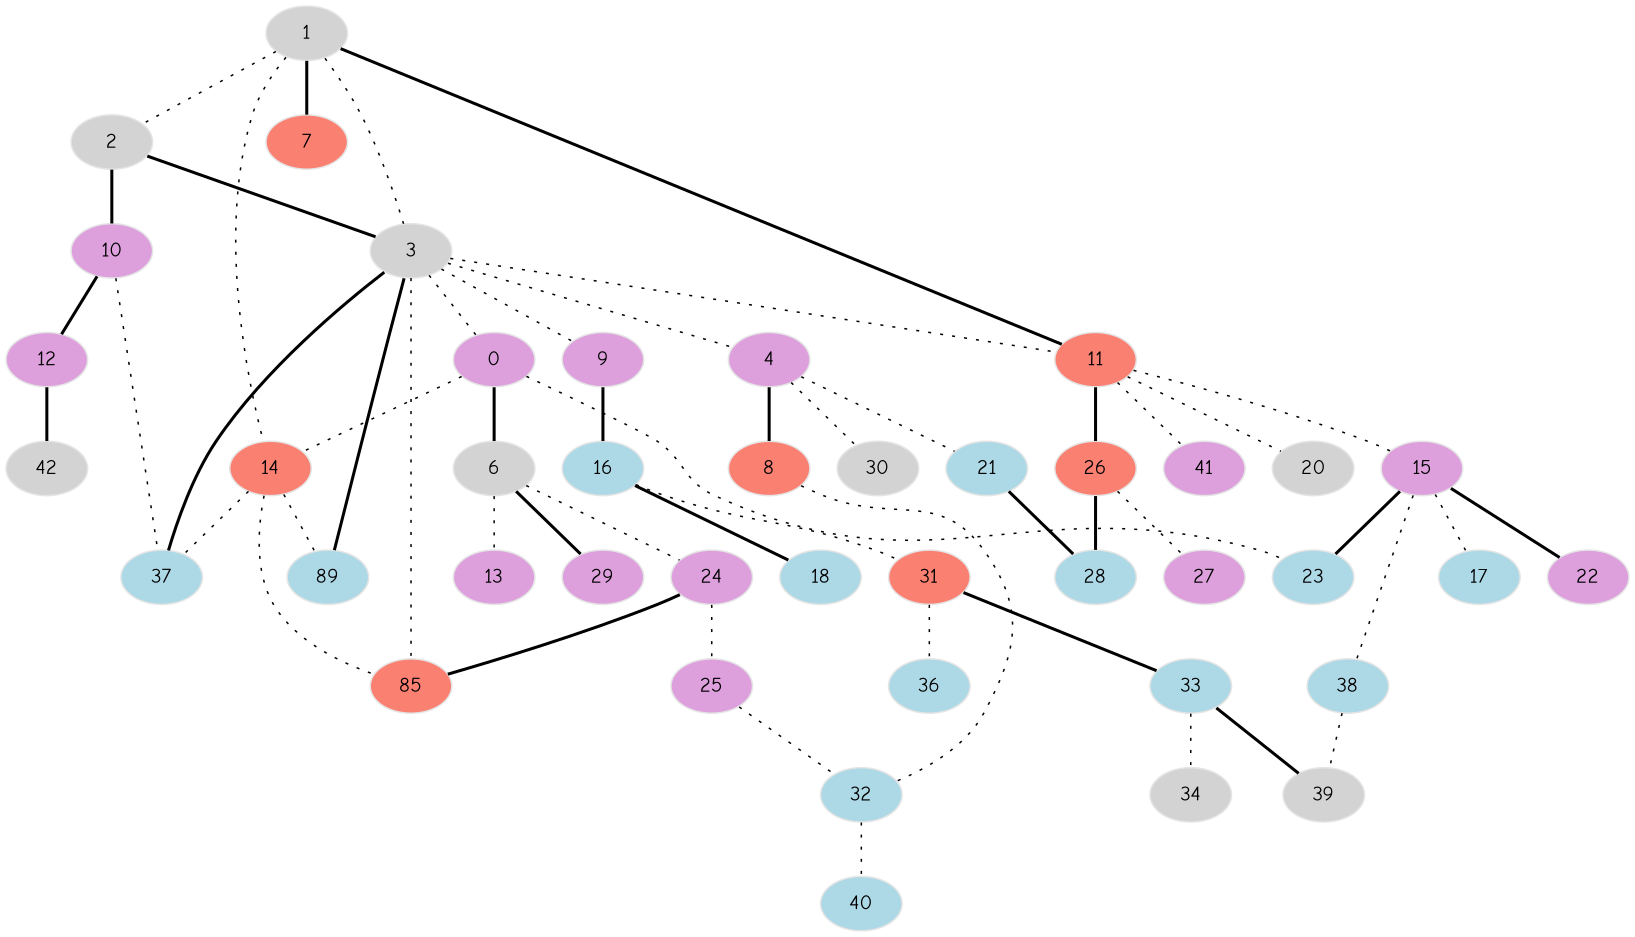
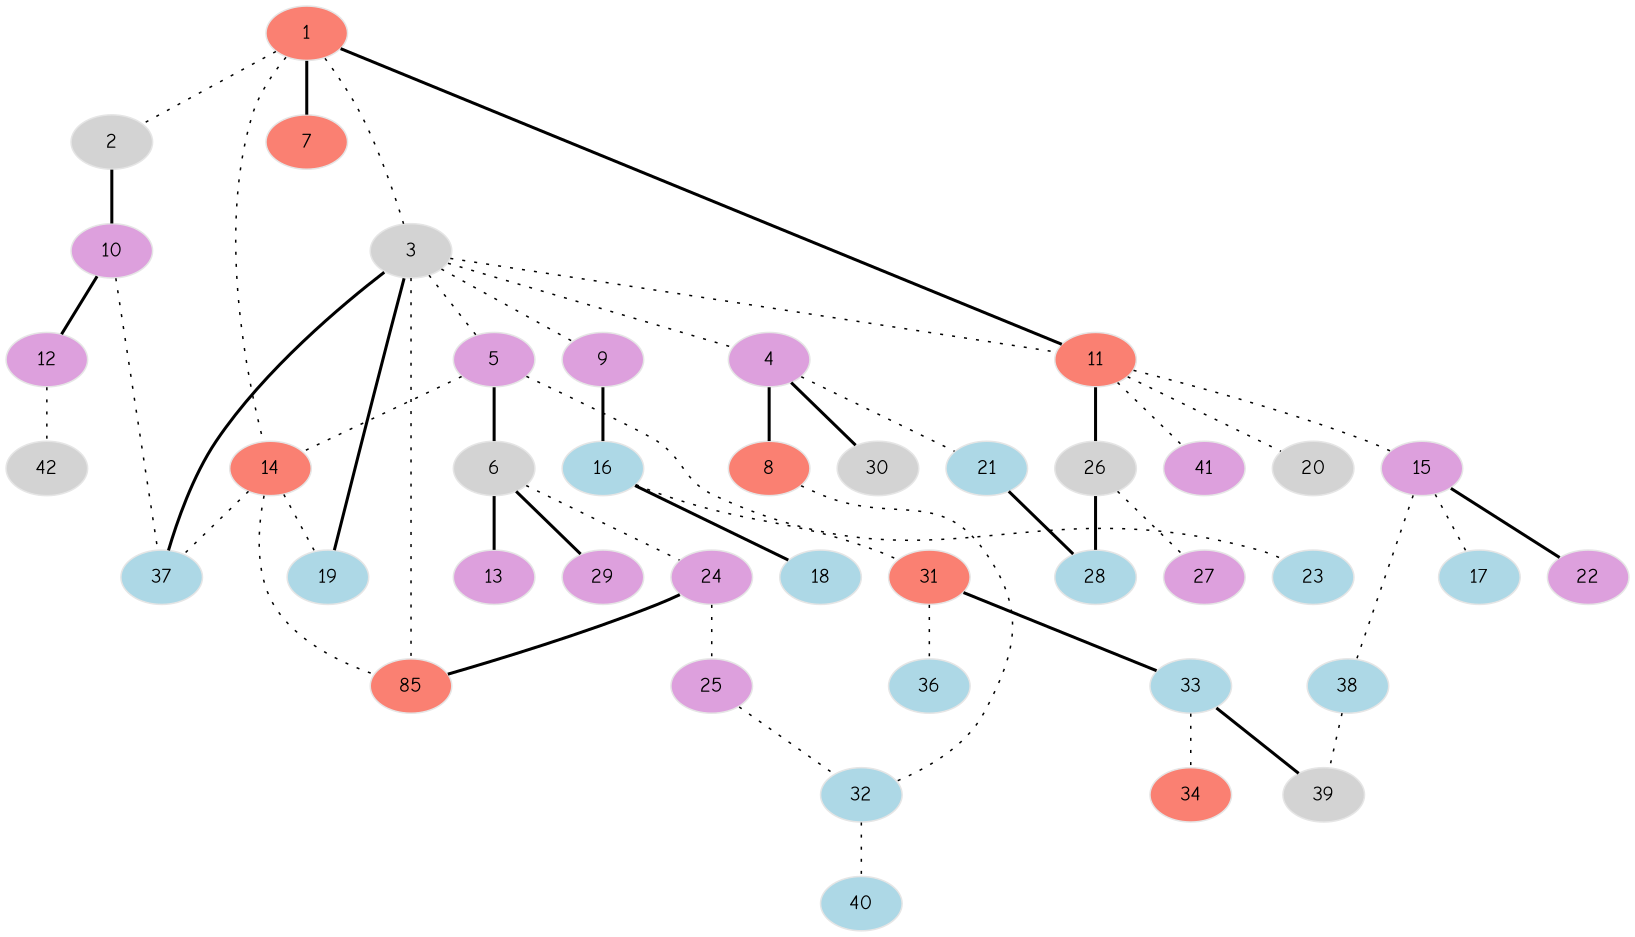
(307, 33) -> (307, 33)
(261, 196) -> none
(494, 360) -> (494, 360)
(47, 414) -> (47, 414)
(823, 414) -> (823, 414)
(1096, 468) -> (1096, 468)
(494, 523) -> (494, 523)
(1368, 523) -> none
(328, 577) -> (328, 577)
(1191, 795) -> (1191, 795)
